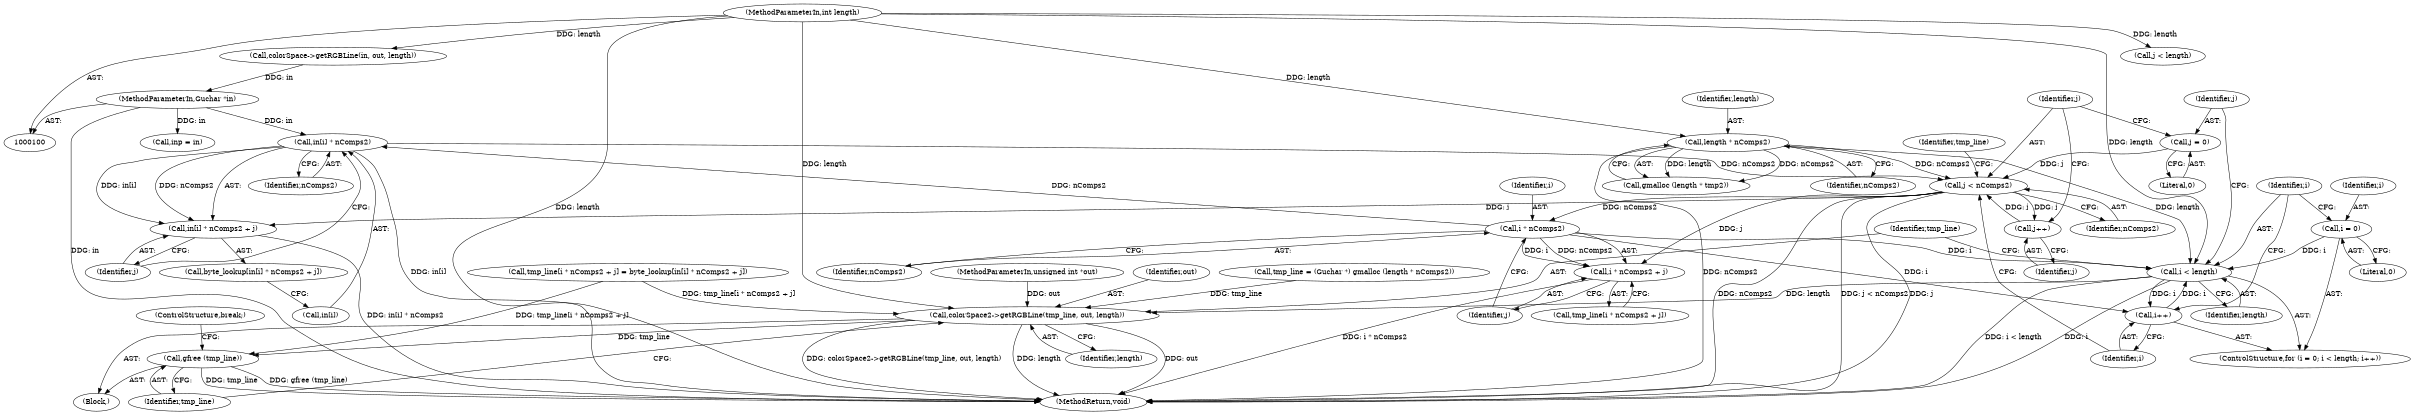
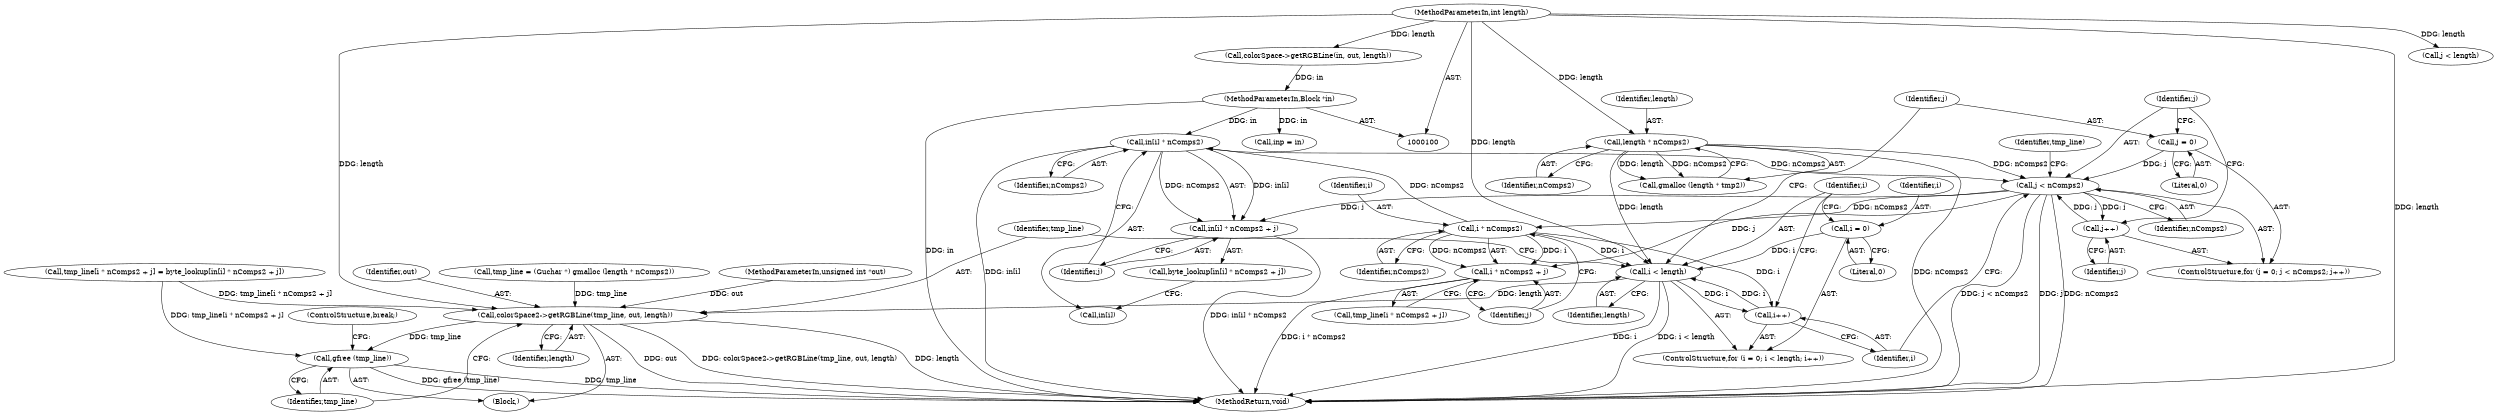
(178, 99) -> (1279, 99)
(371, 233) -> (1095, 243)
none -> (2264, 272)
